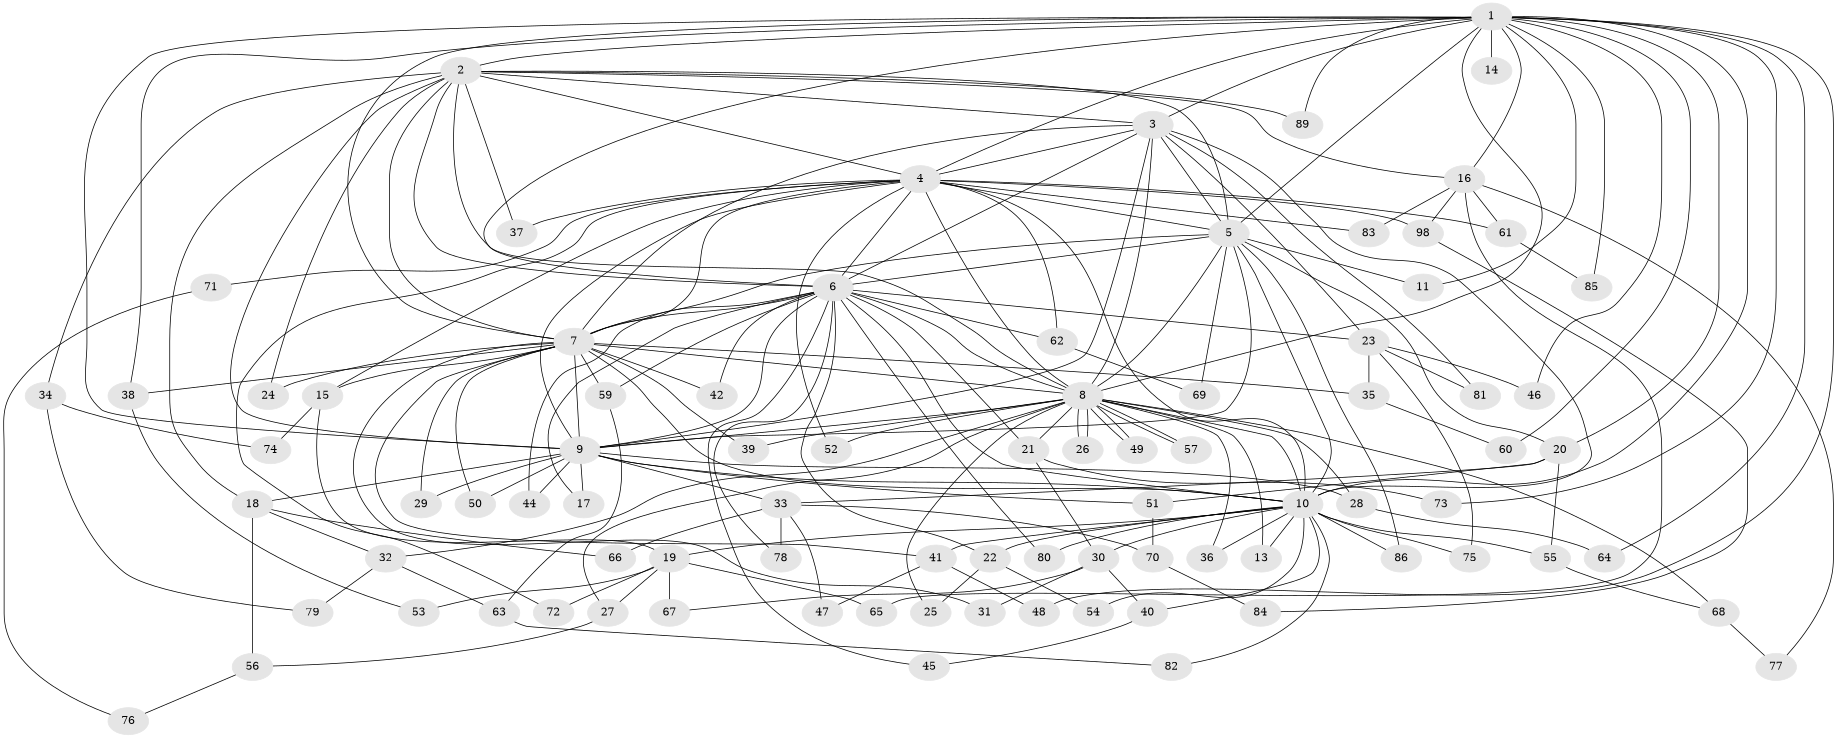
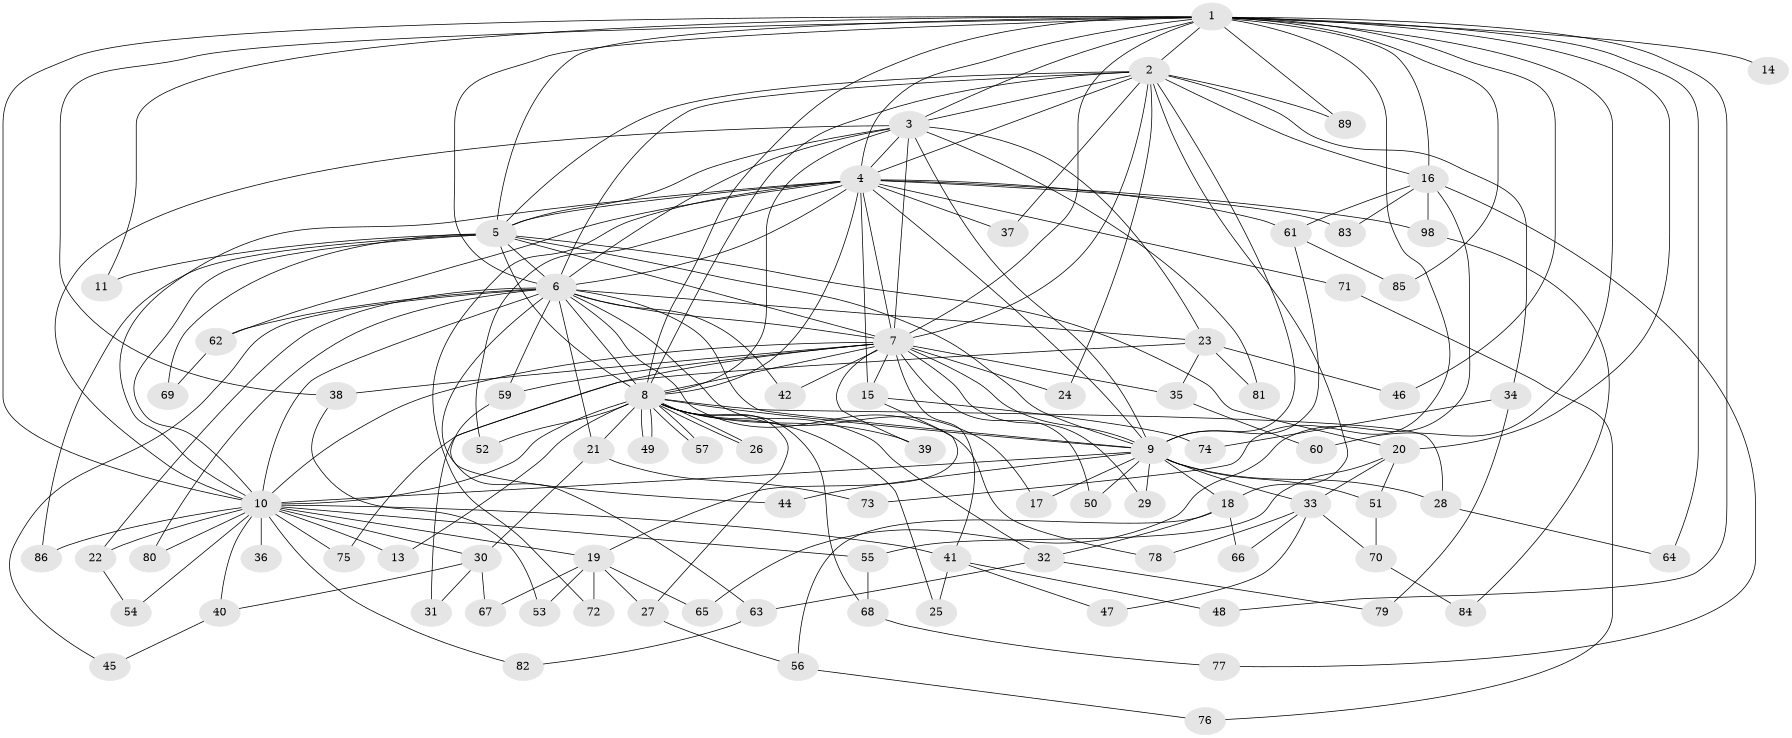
(389, 31) -> (1314, 404)
(1215, 434) -> none
(961, 586) -> (944, 586)
